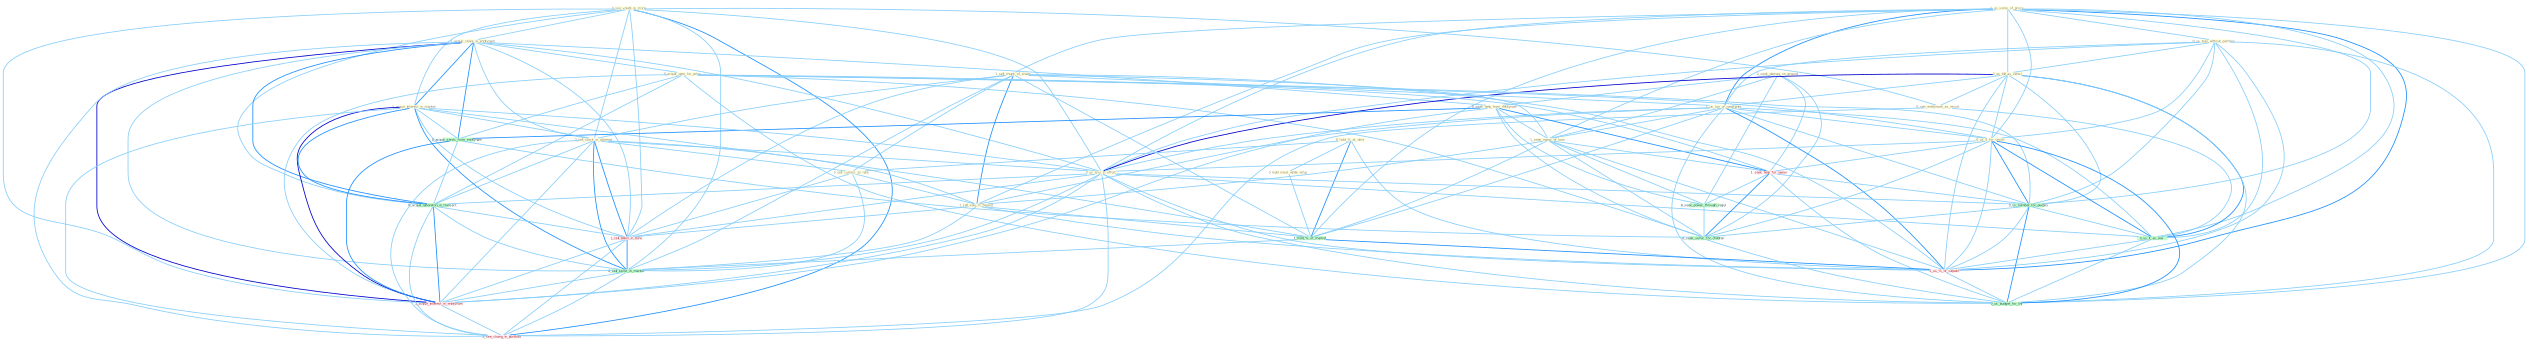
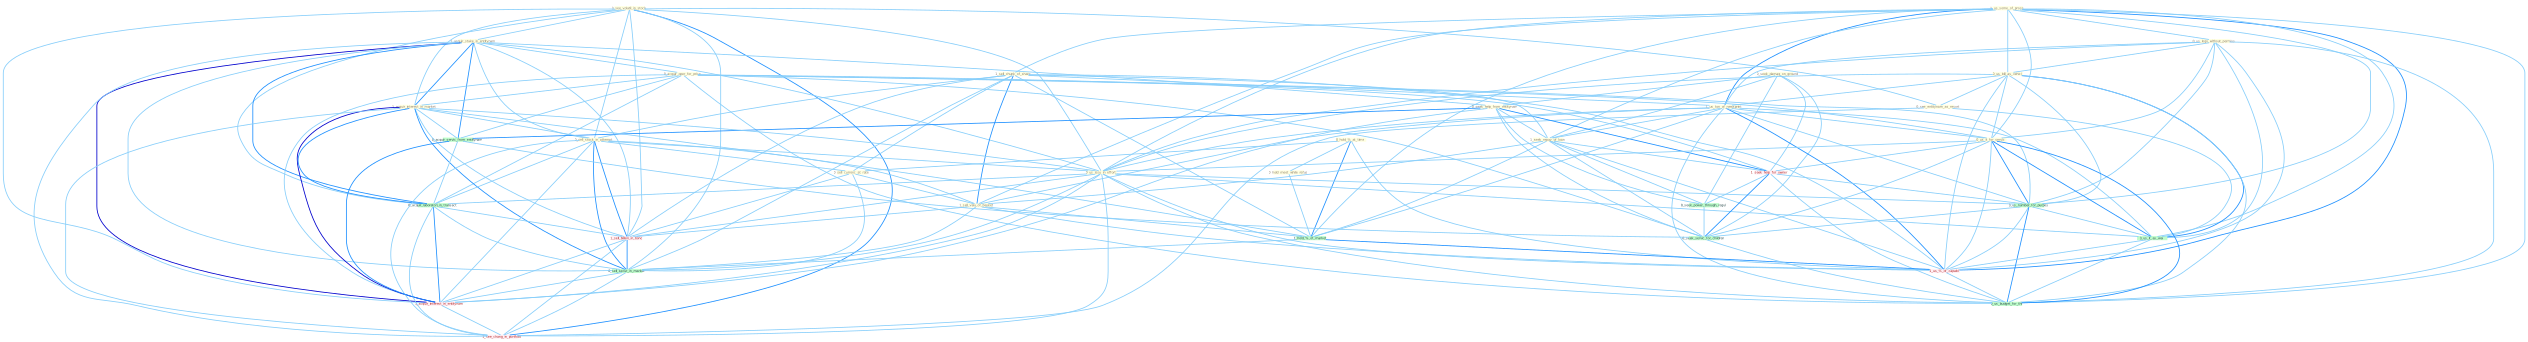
(1589, 87) -> (1589, 87)
none -> (549, 90)
